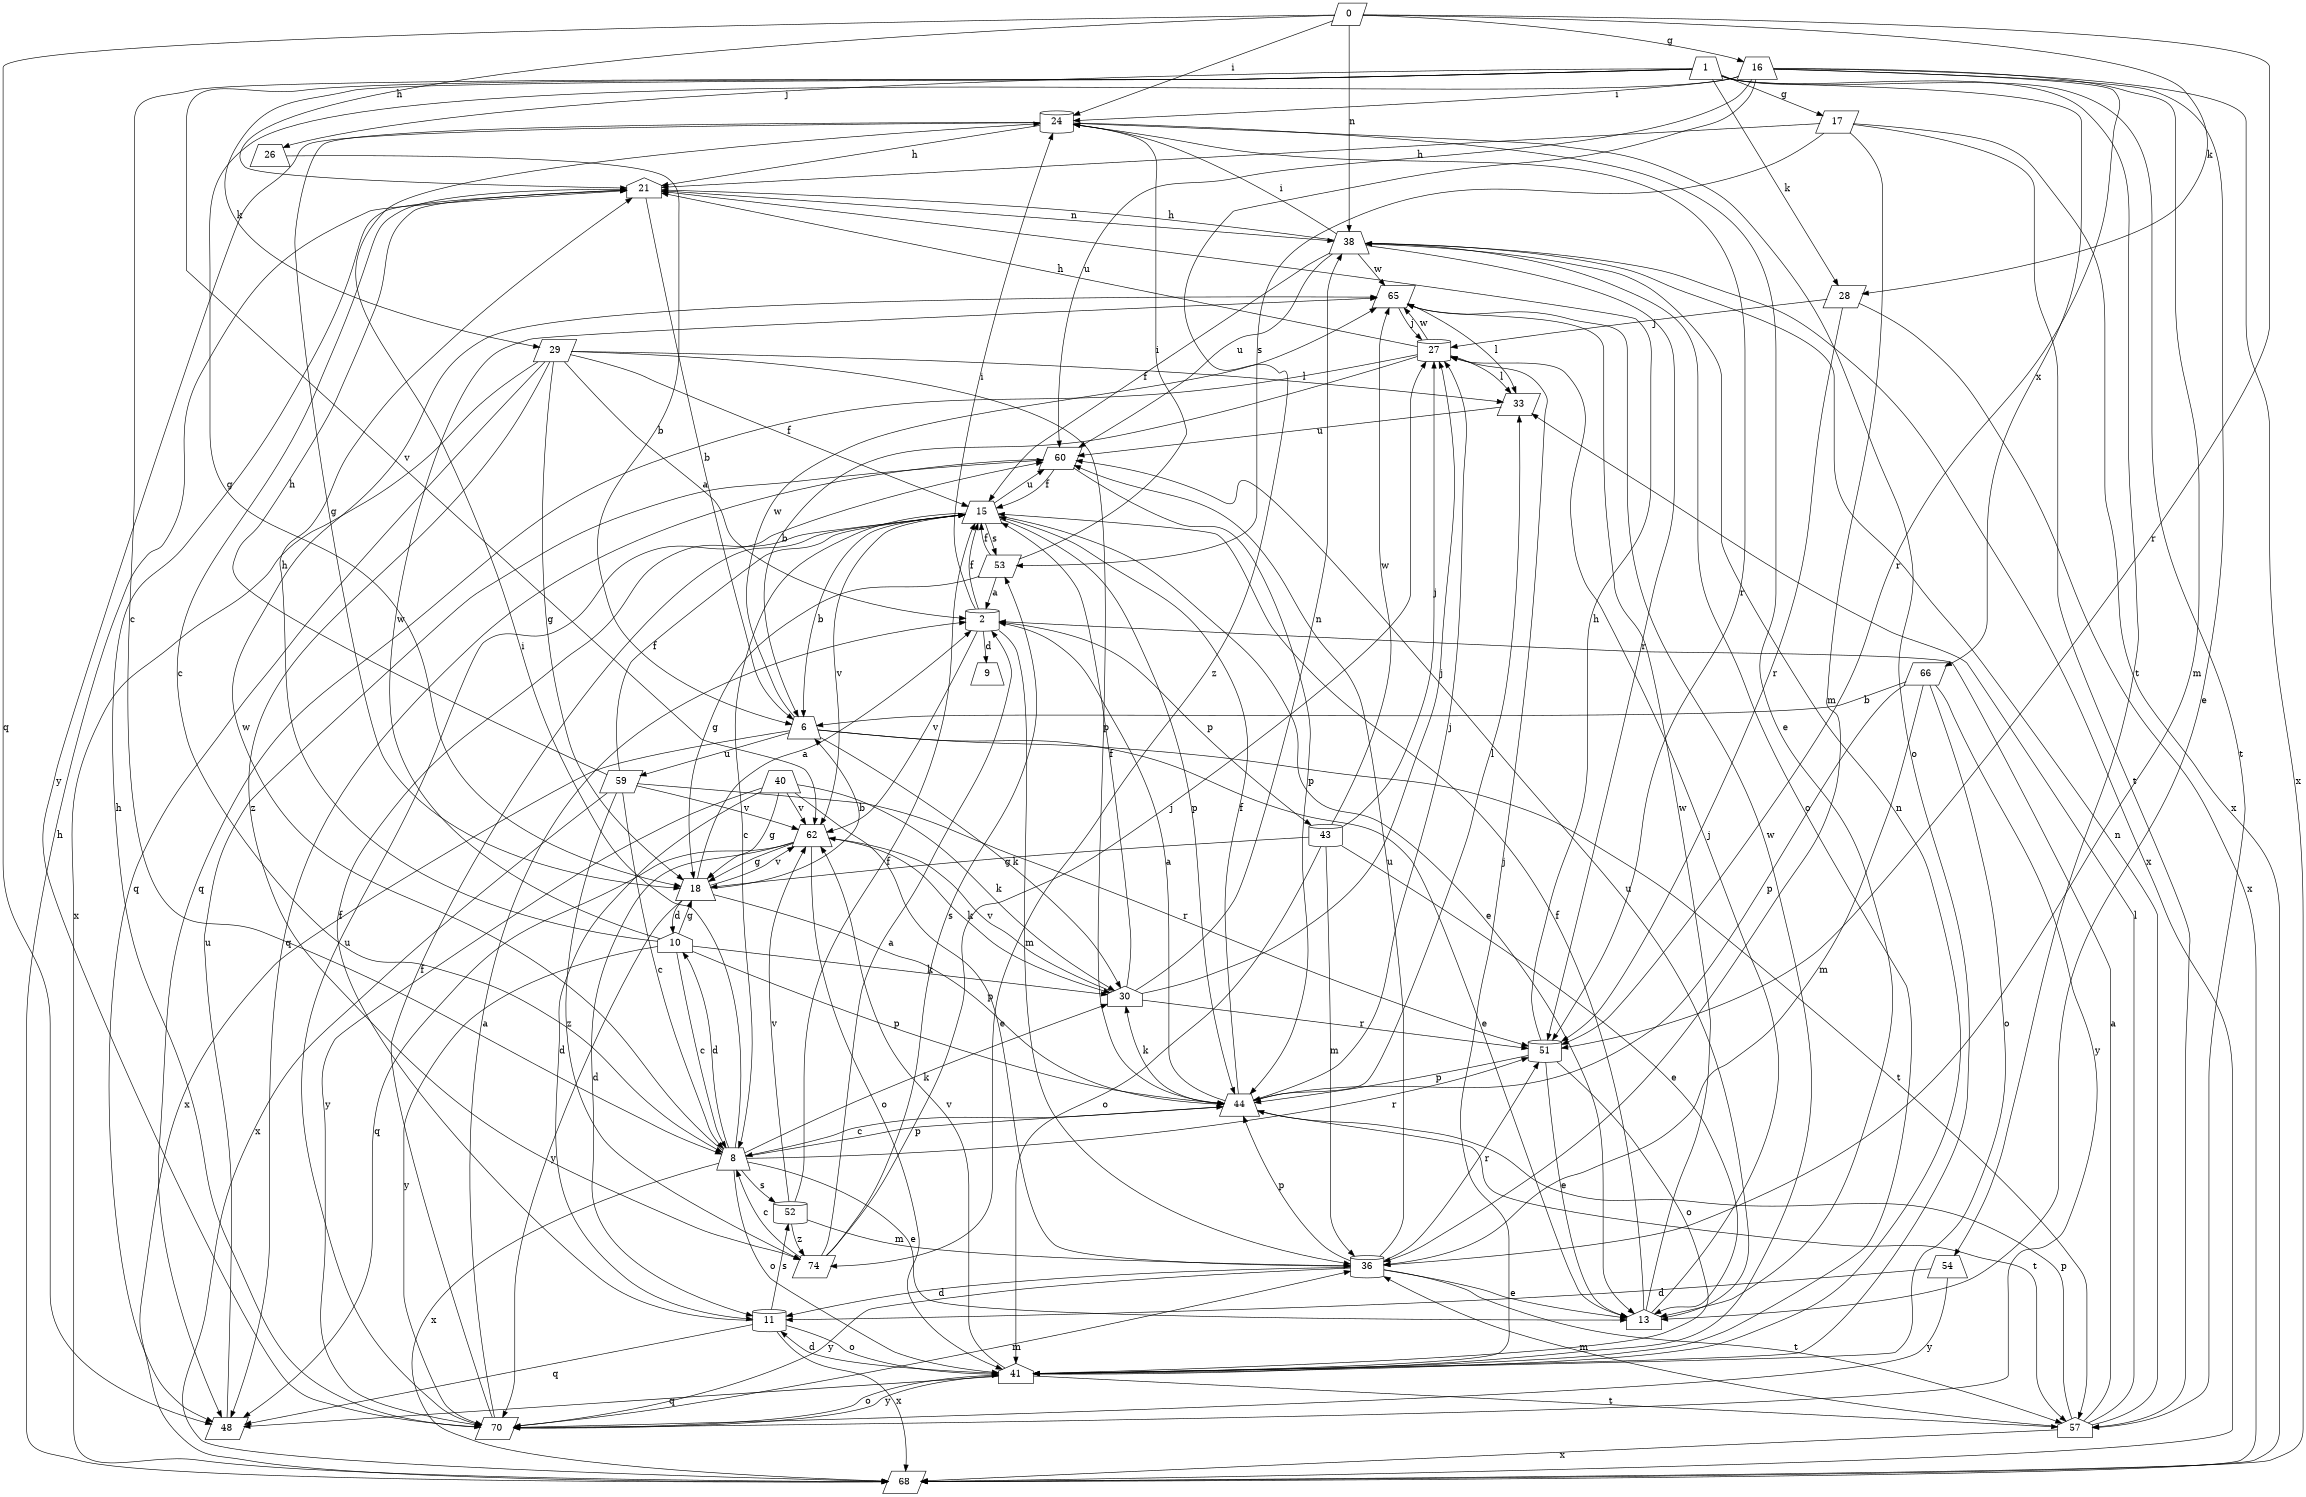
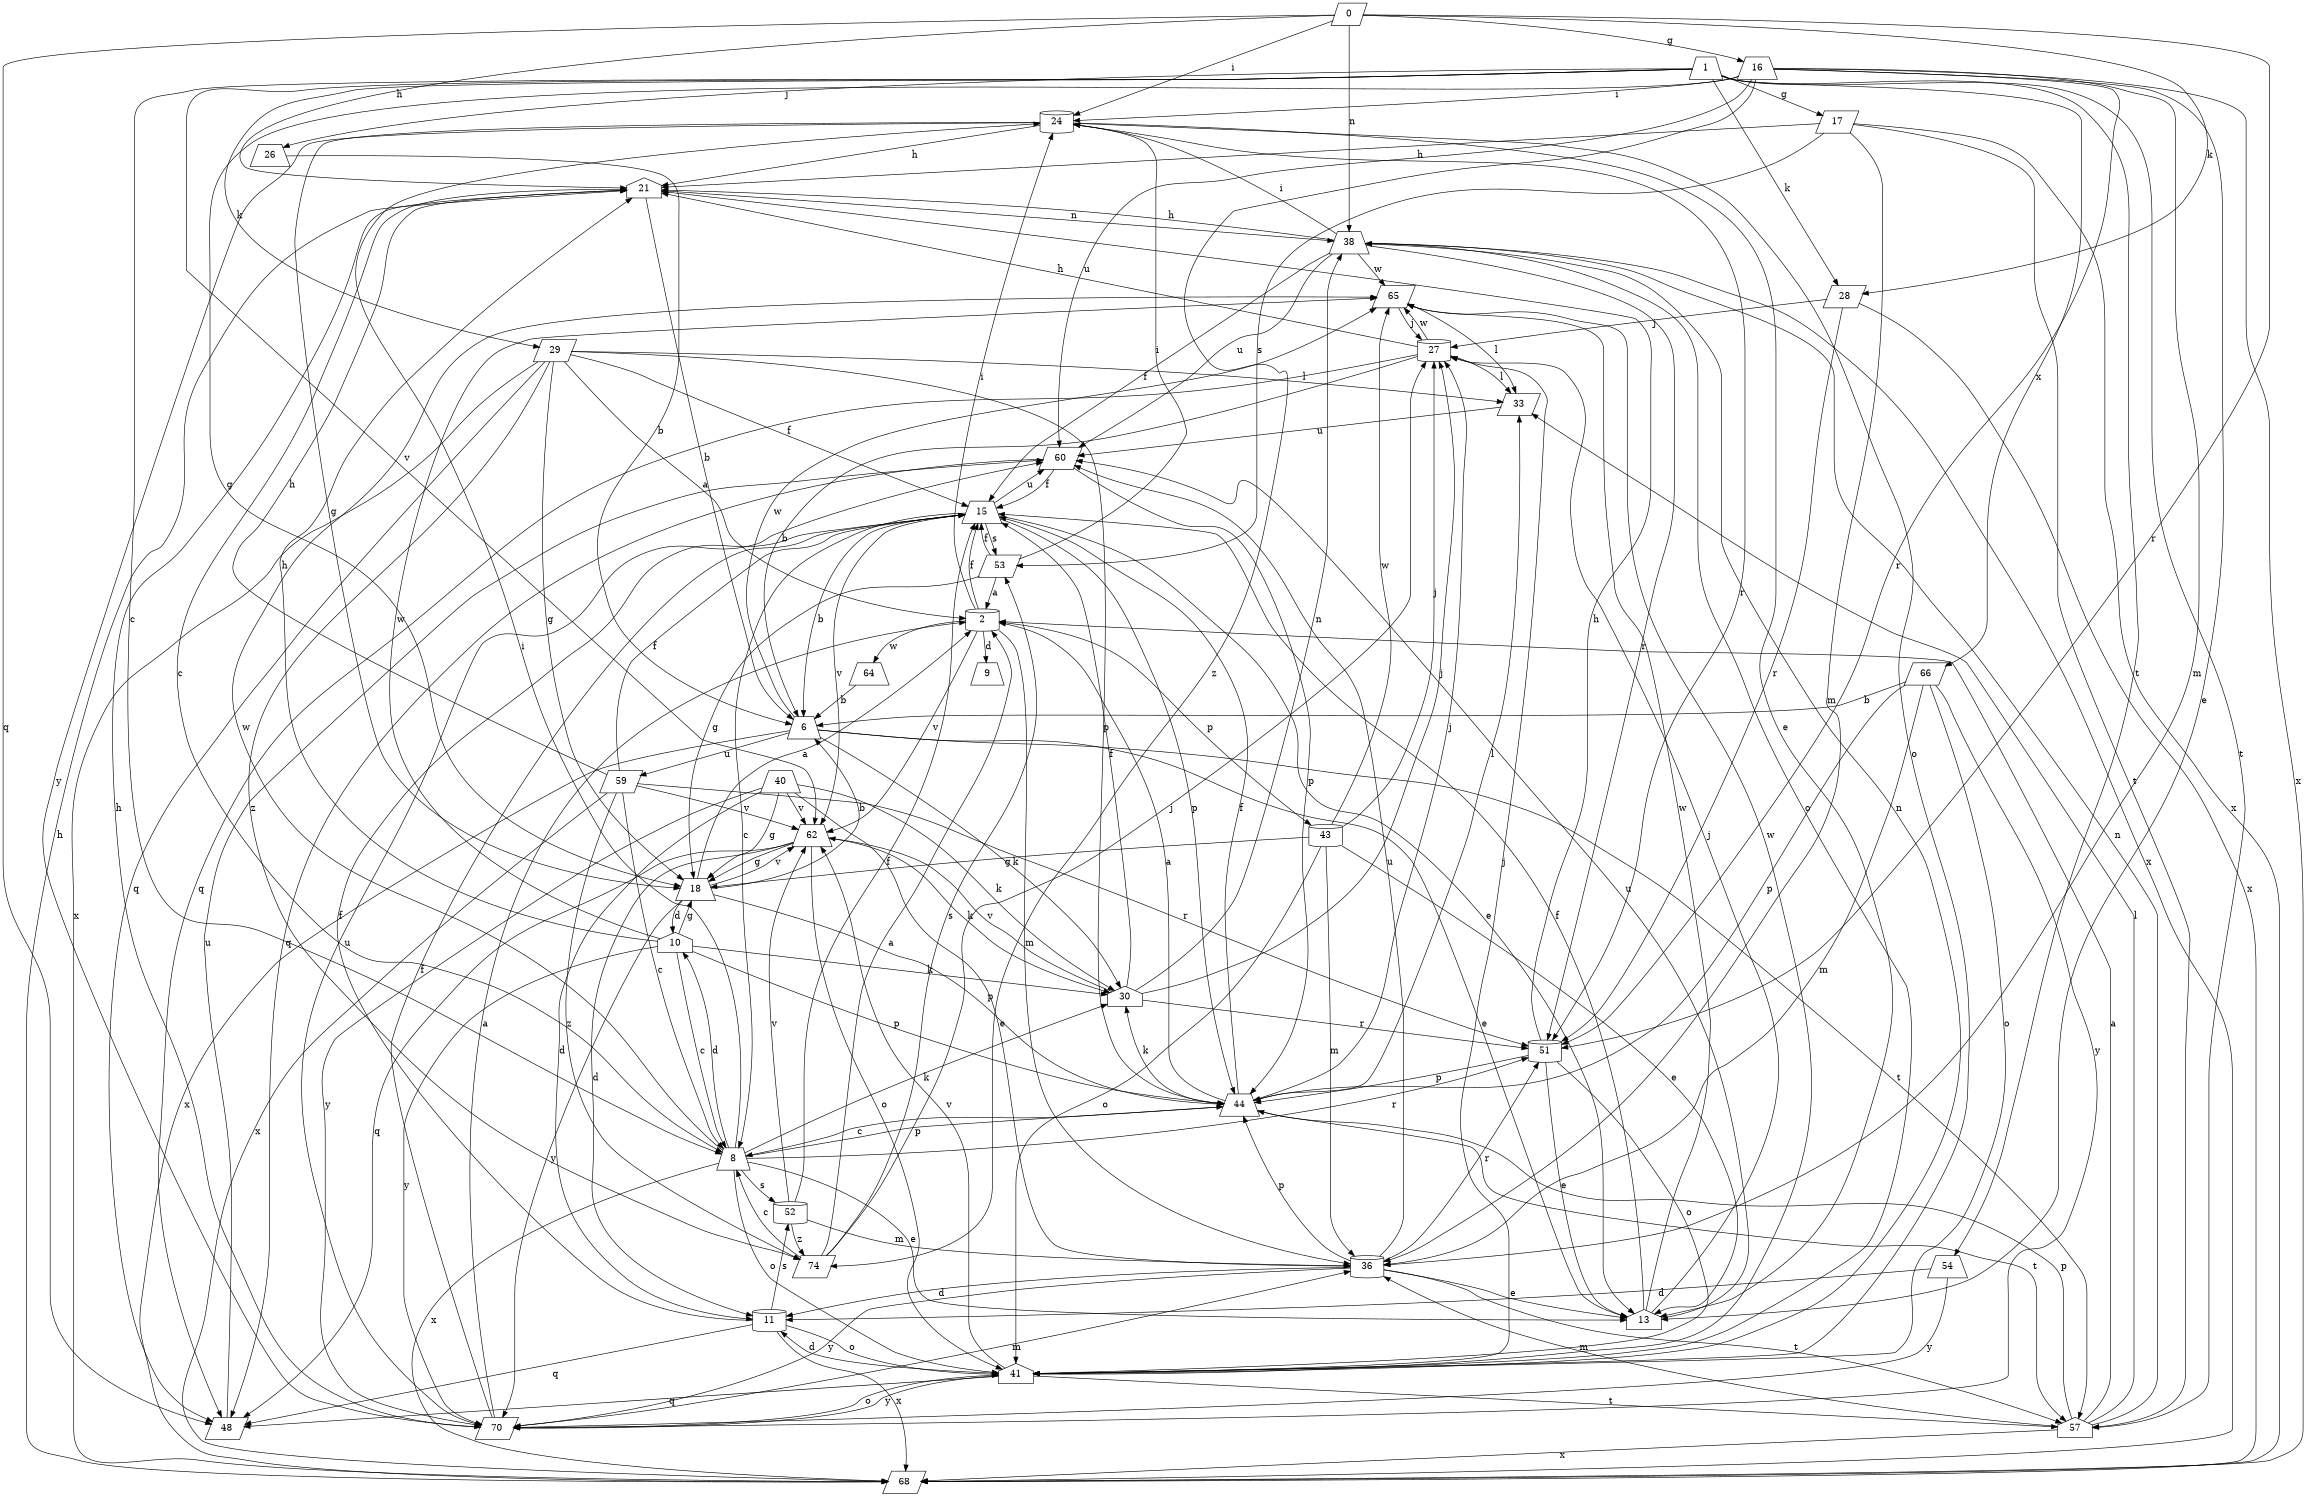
none -> (869, 674)
